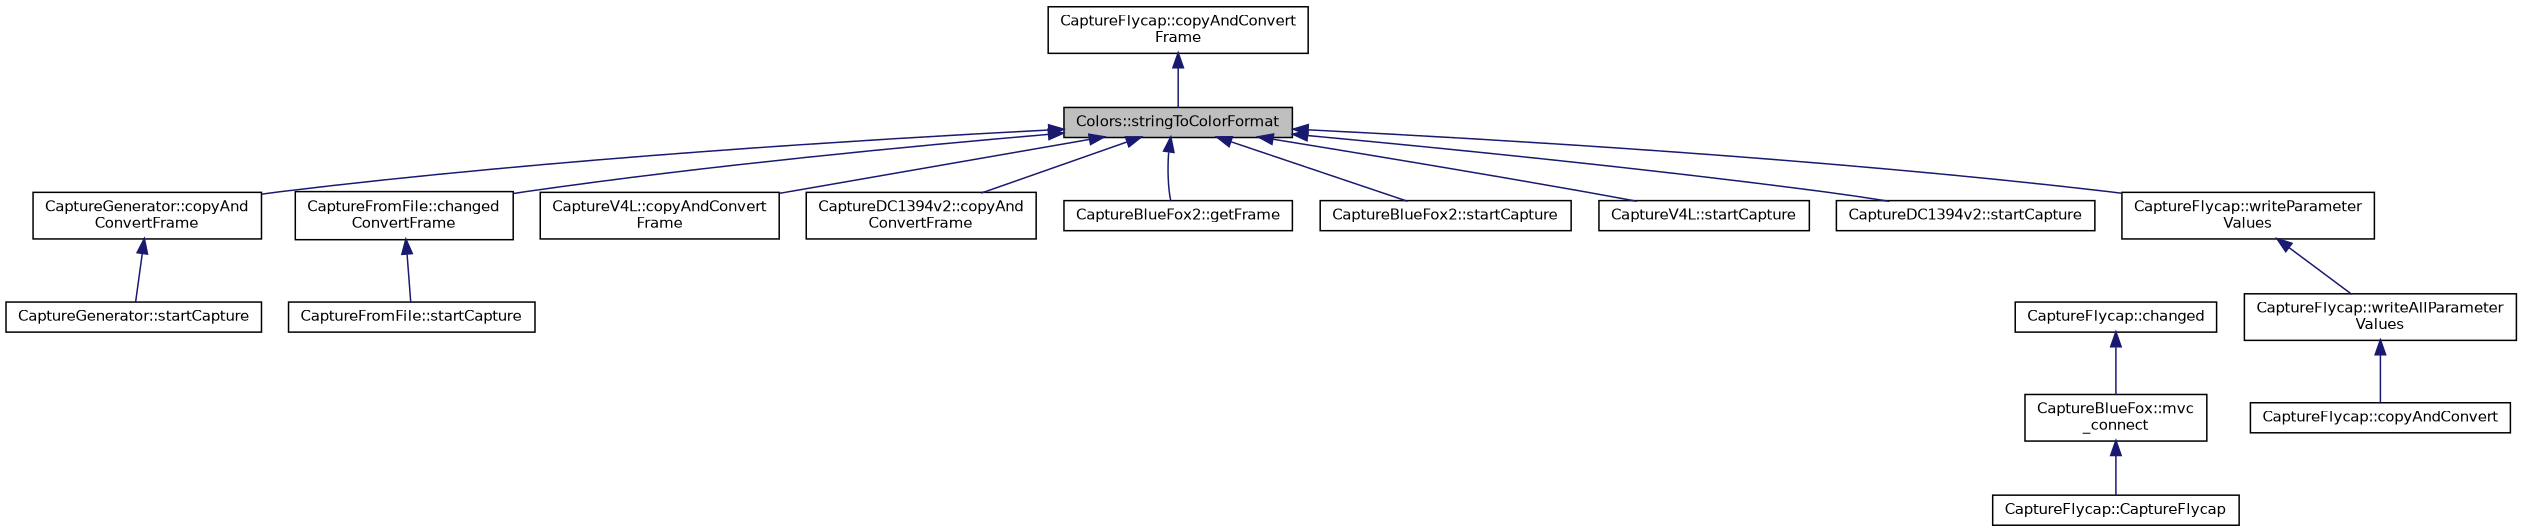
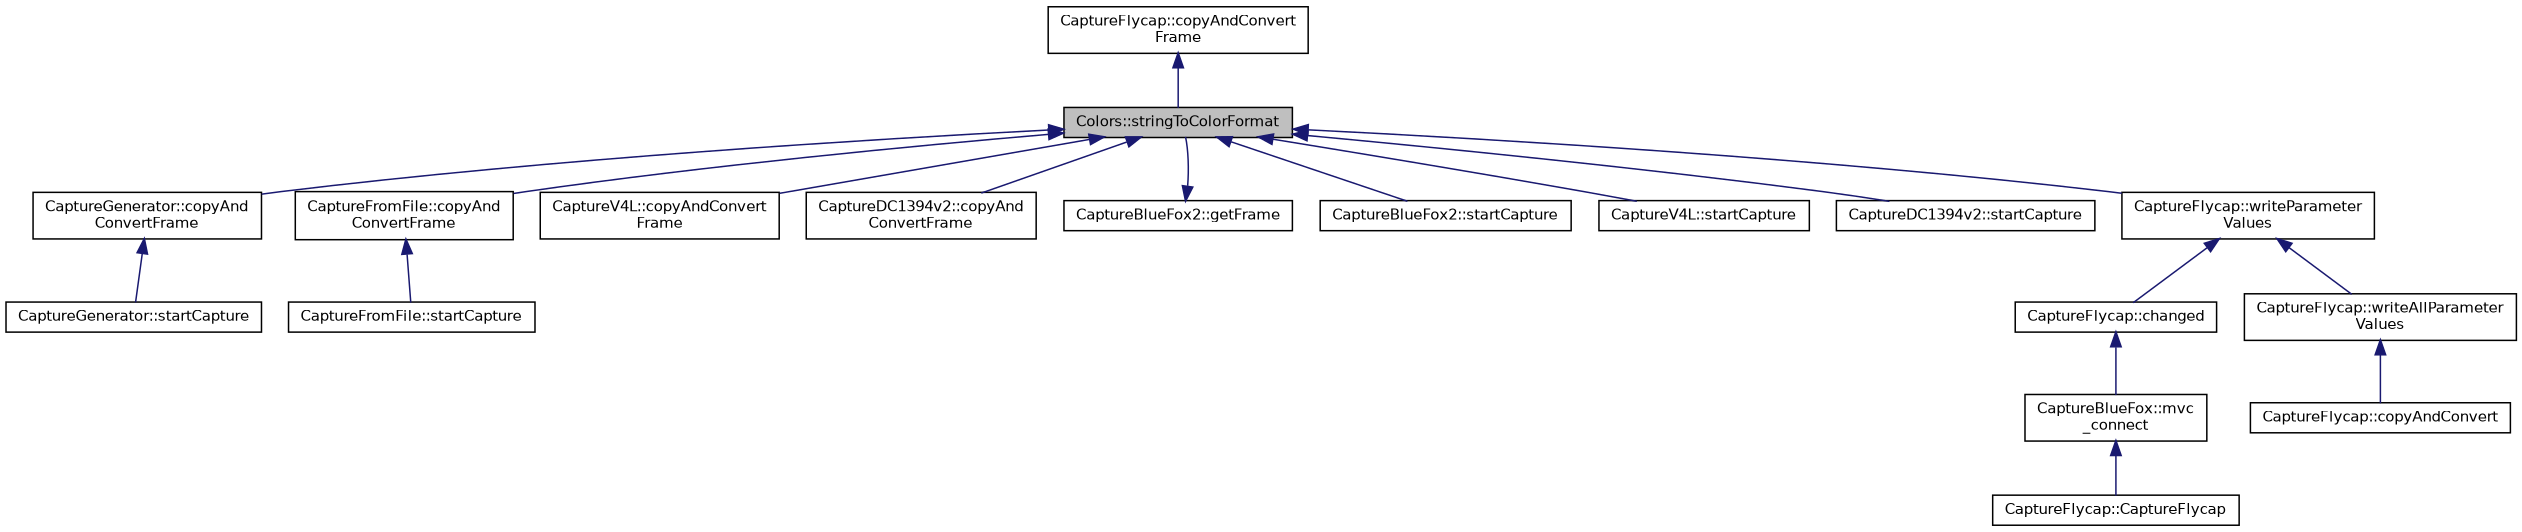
(1168, 177) -> (1188, 161)
(404, 216) -> (404, 216)
none -> (2170, 275)
